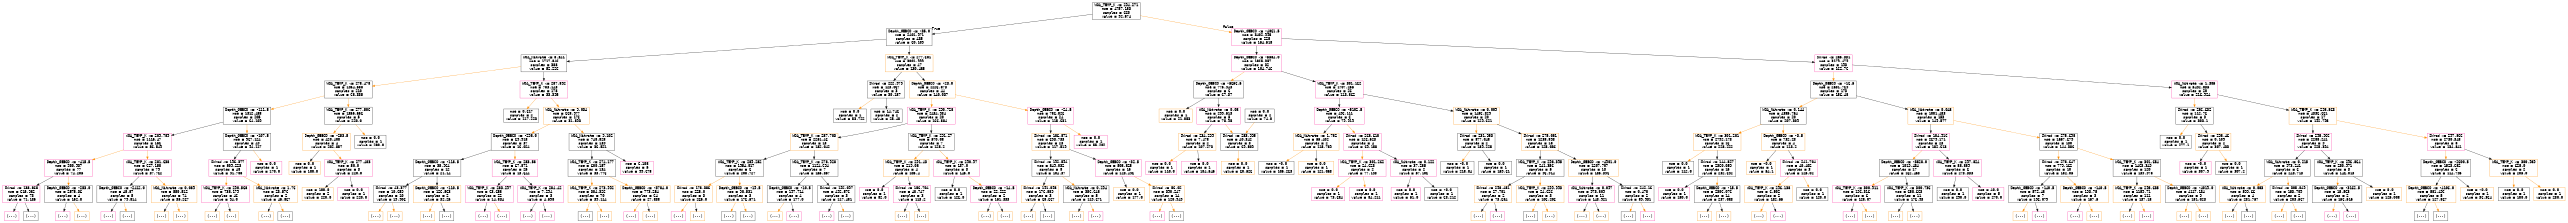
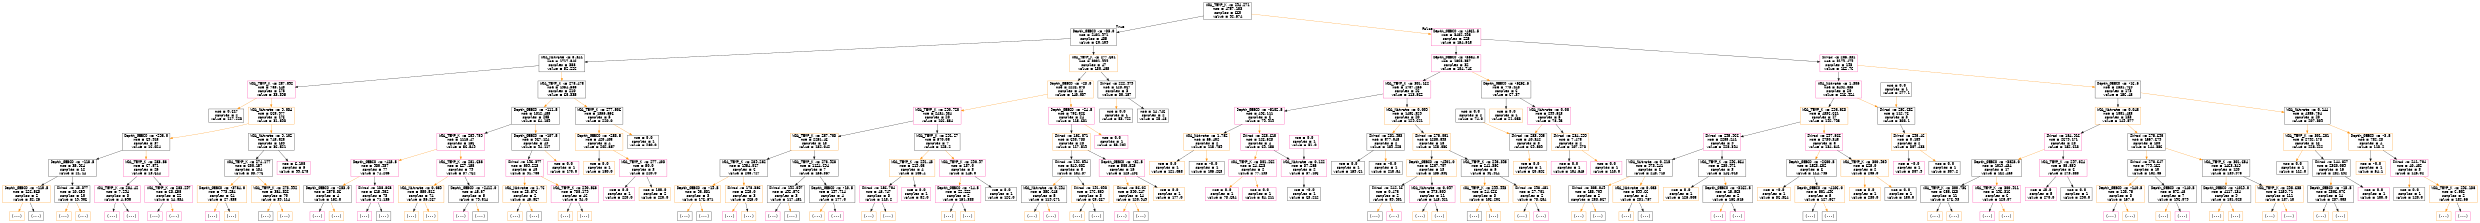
(2185, 129) -> (1896, 100)
(1410, 181) -> (1304, 153)
(2289, 194) -> (1589, 194)
